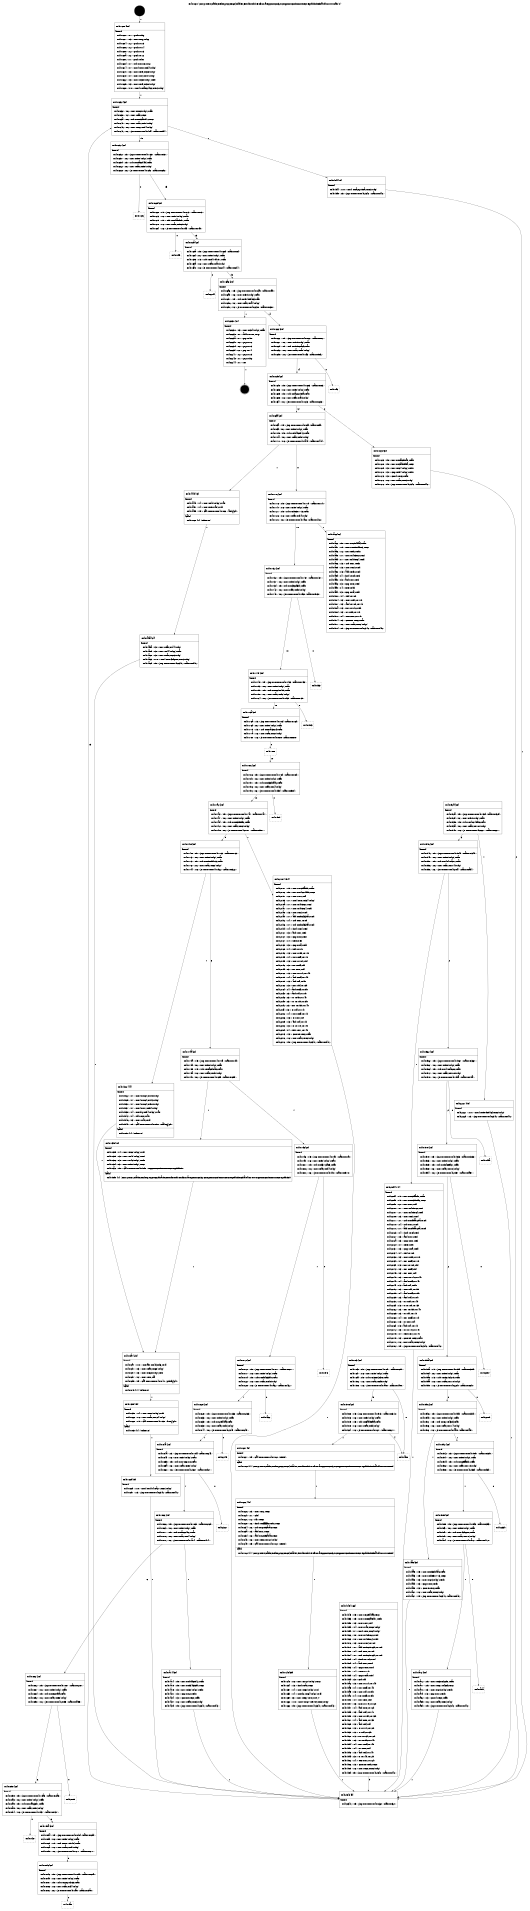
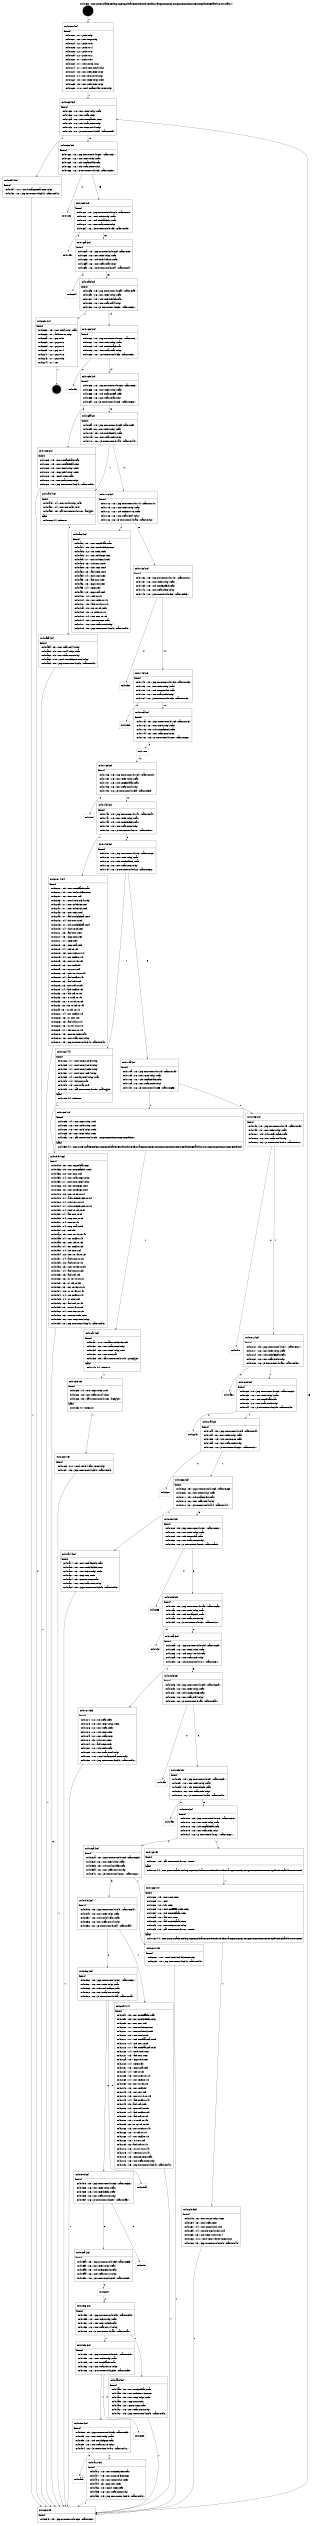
(111, 1235) -> (51, 1127)
(447, 1395) -> (104, 2298)
(397, 1442) -> (160, 1842)
none -> (195, 1735)
none -> (107, 1736)
